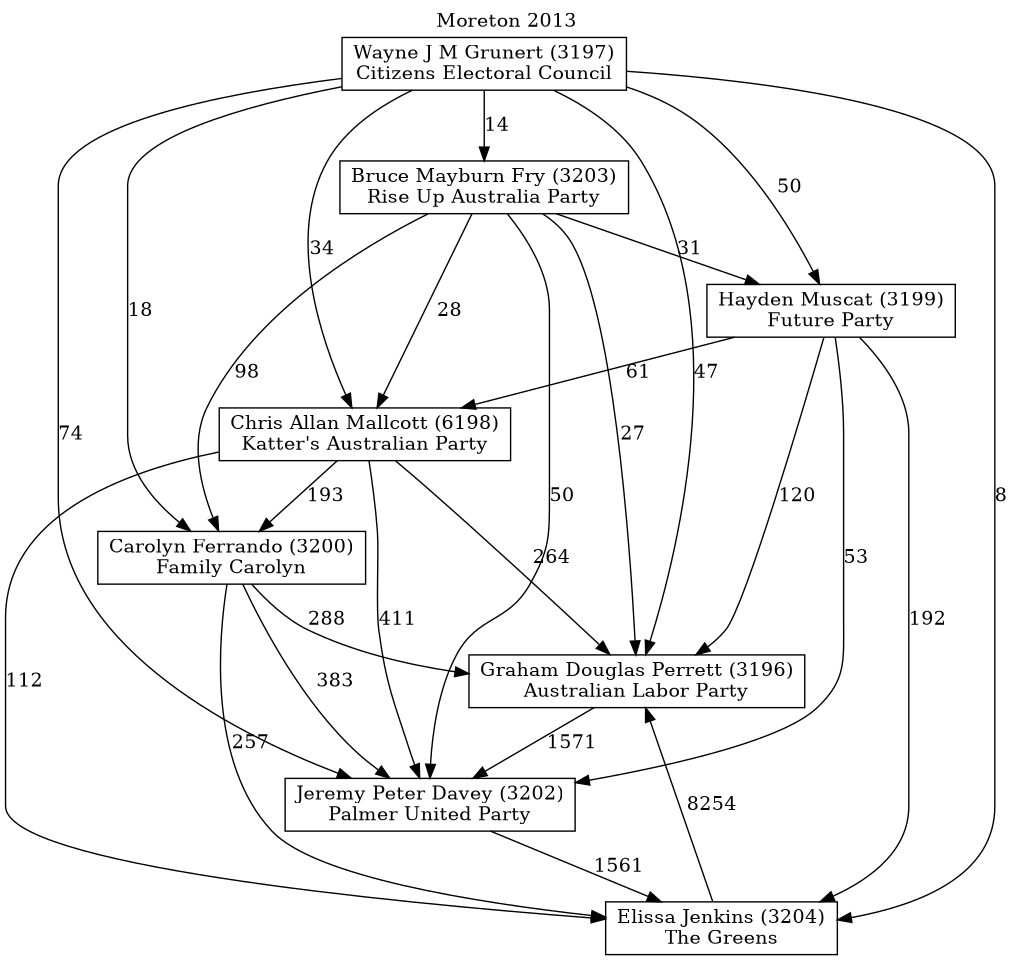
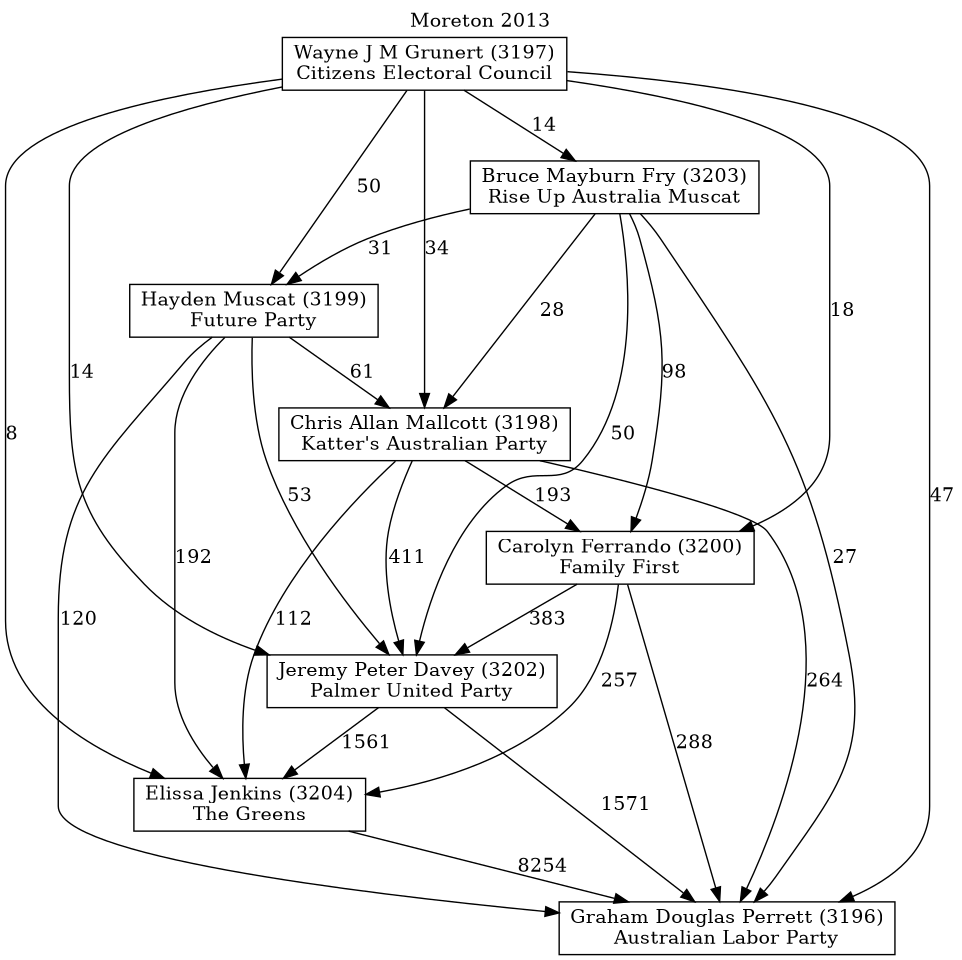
(484, 187) -> (615, 187)
(71, 434) -> (83, 373)
(365, 434) -> (425, 434)
(232, 558) -> (620, 558)
(540, 739) -> (564, 800)
